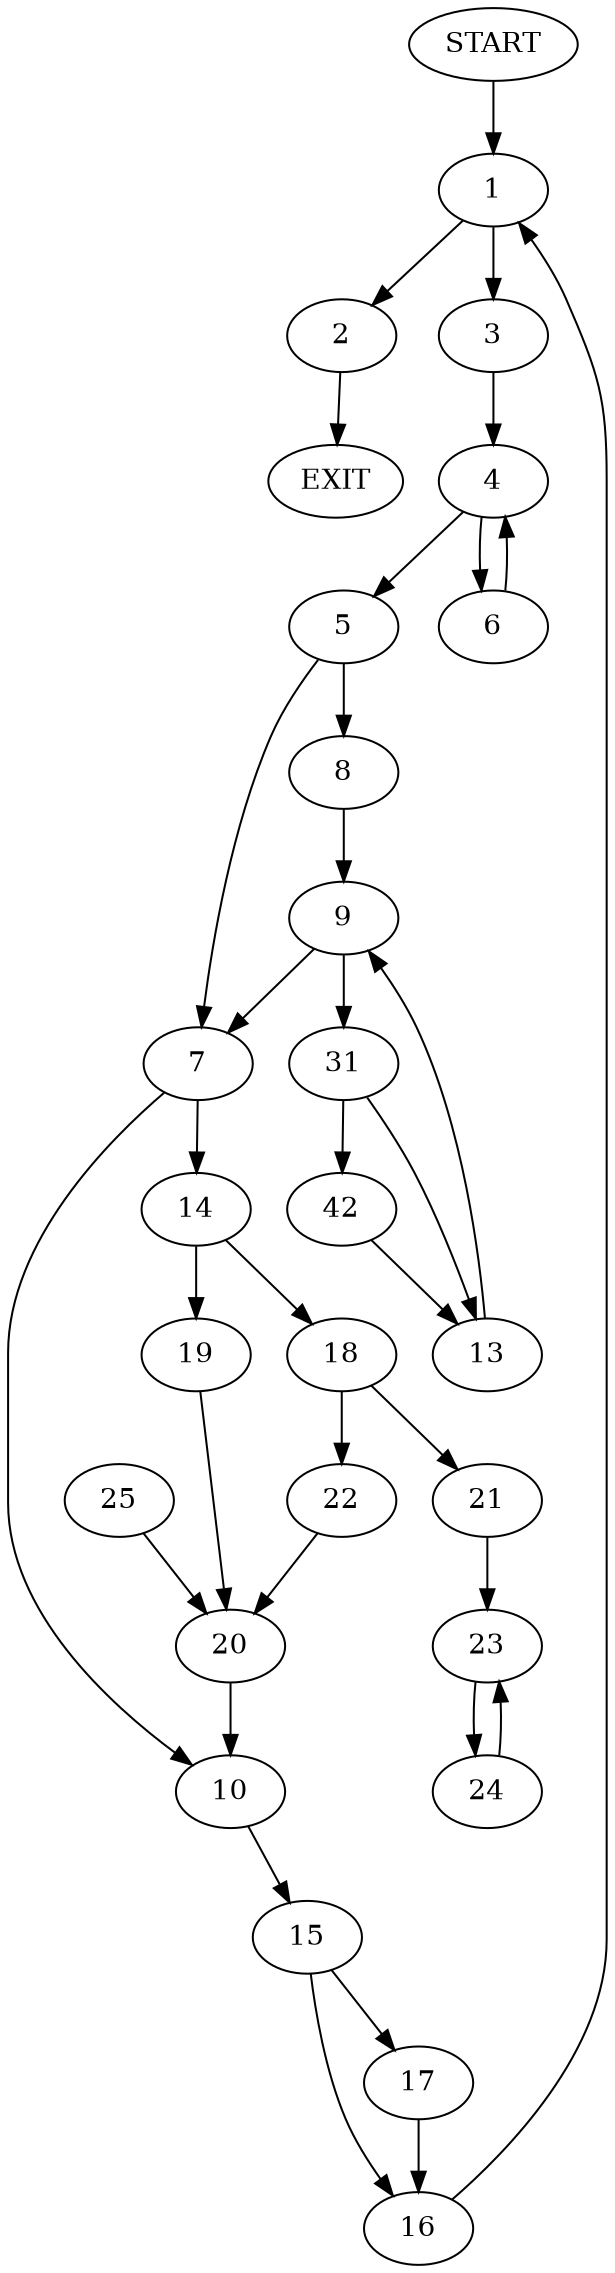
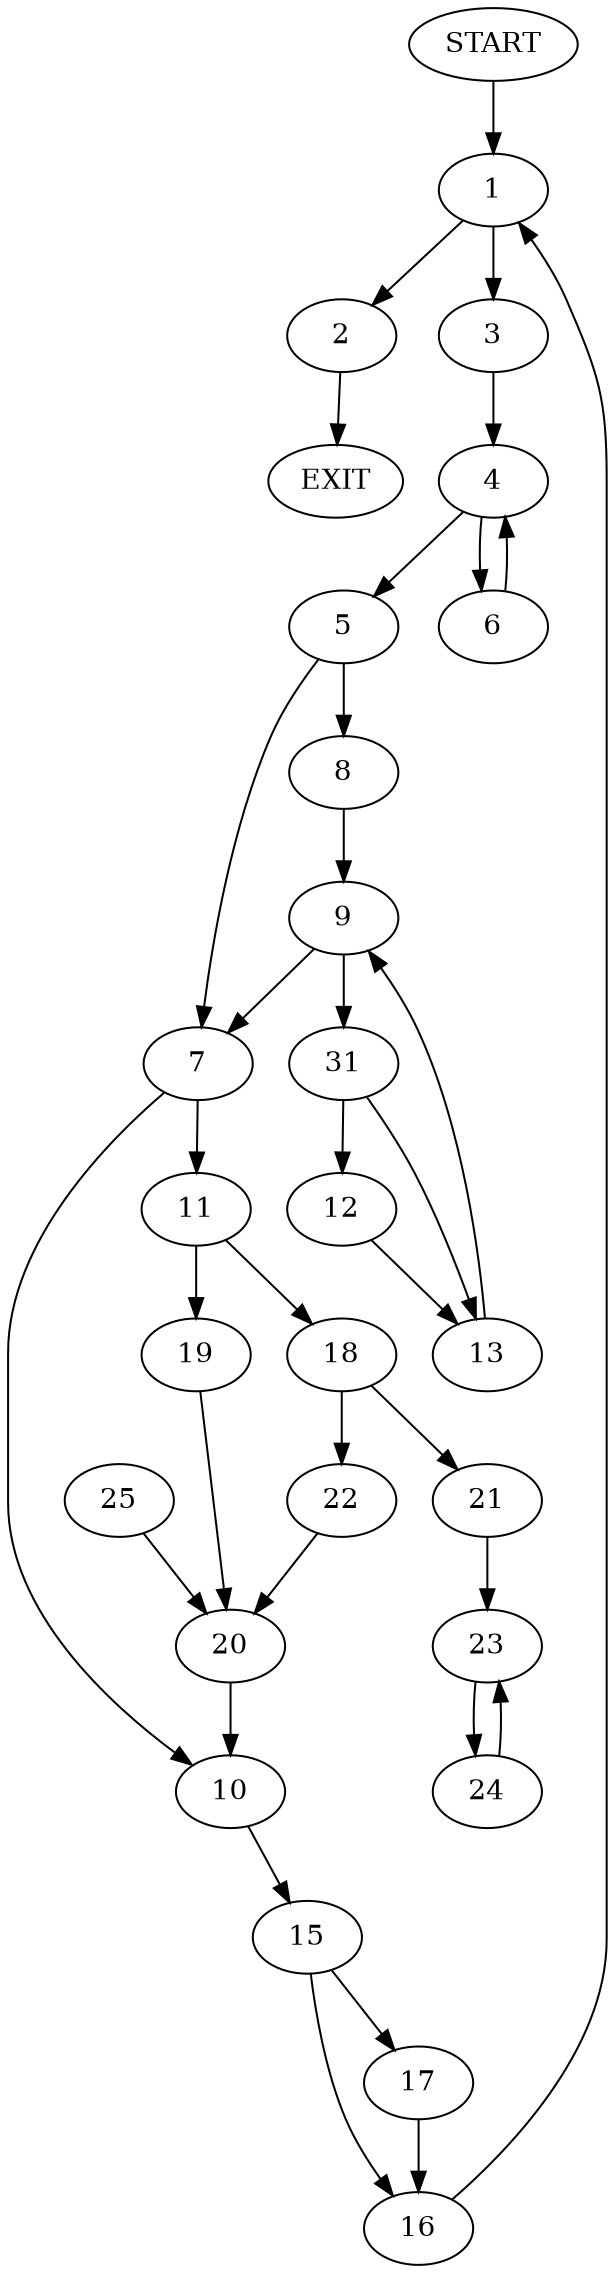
(196, 1209) -> (196, 1209)
(342, 1209) -> (342, 1209)
